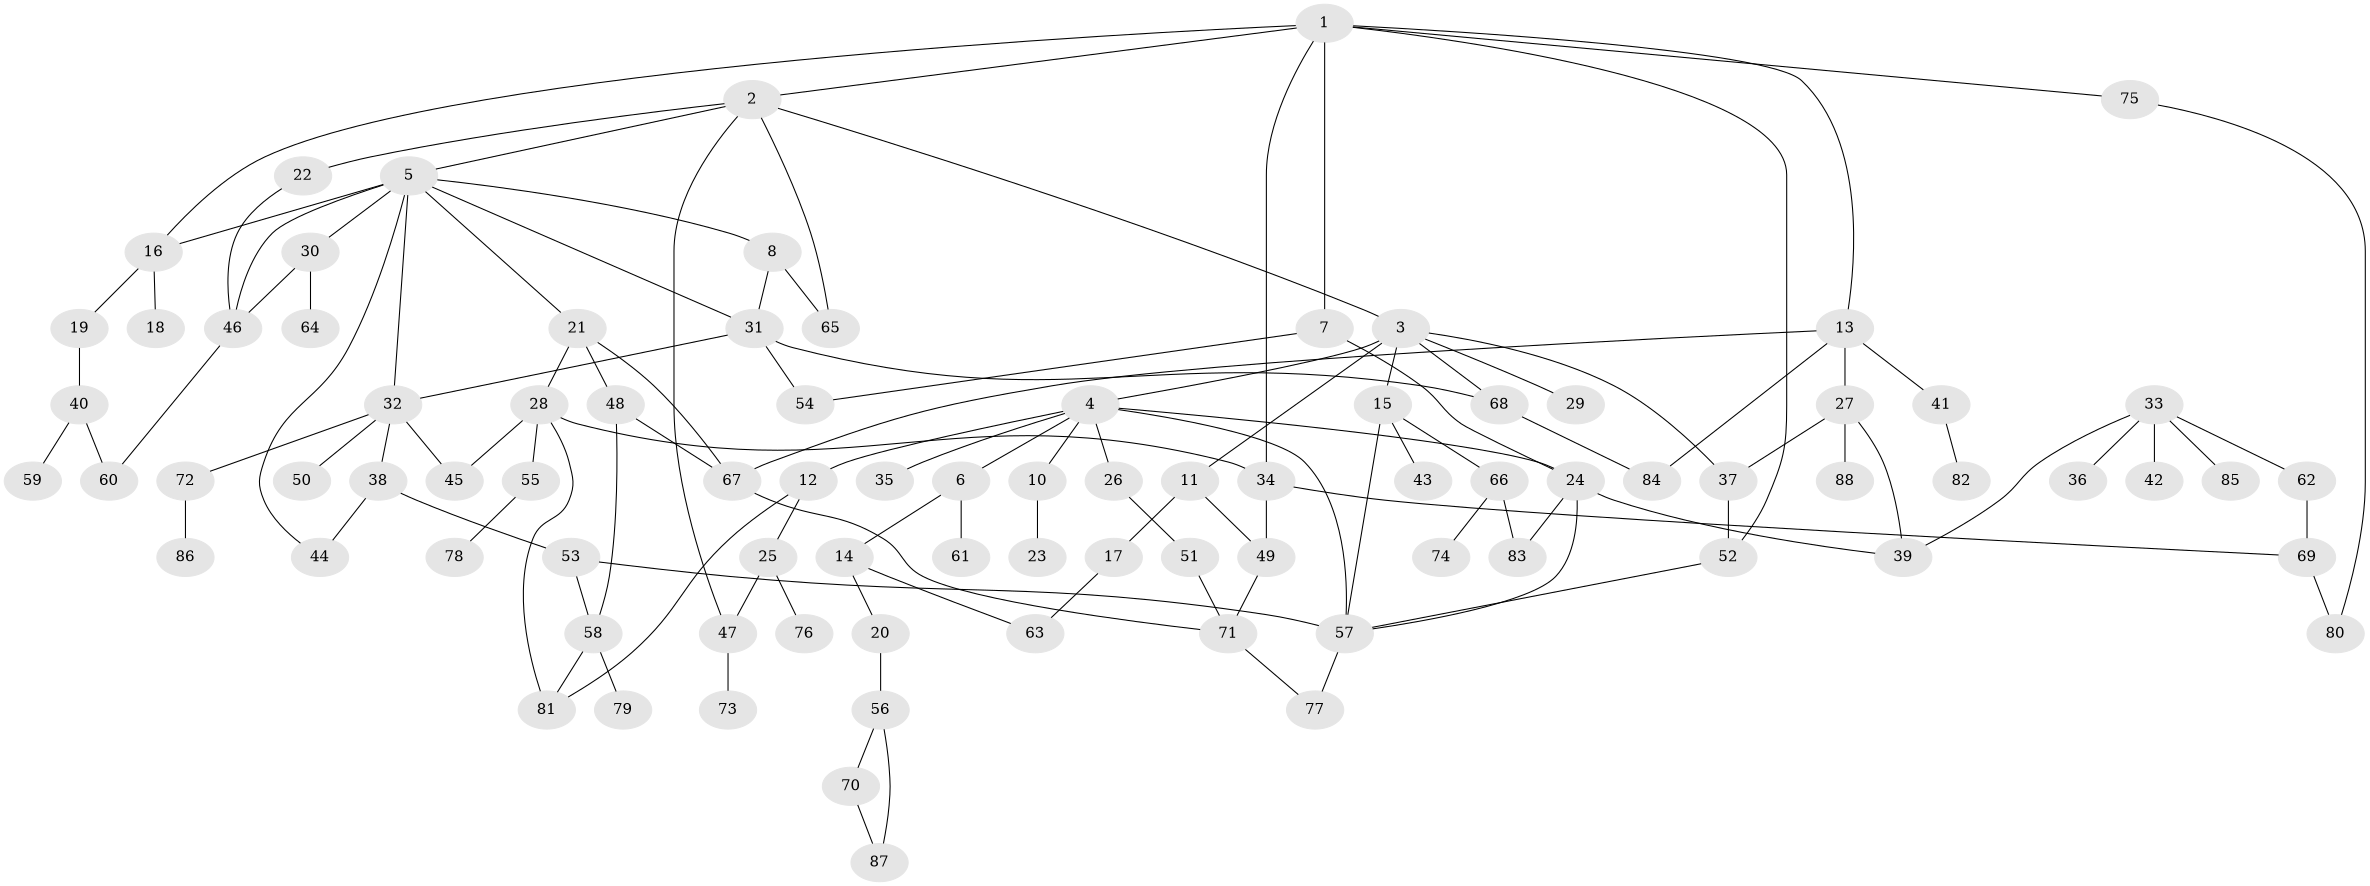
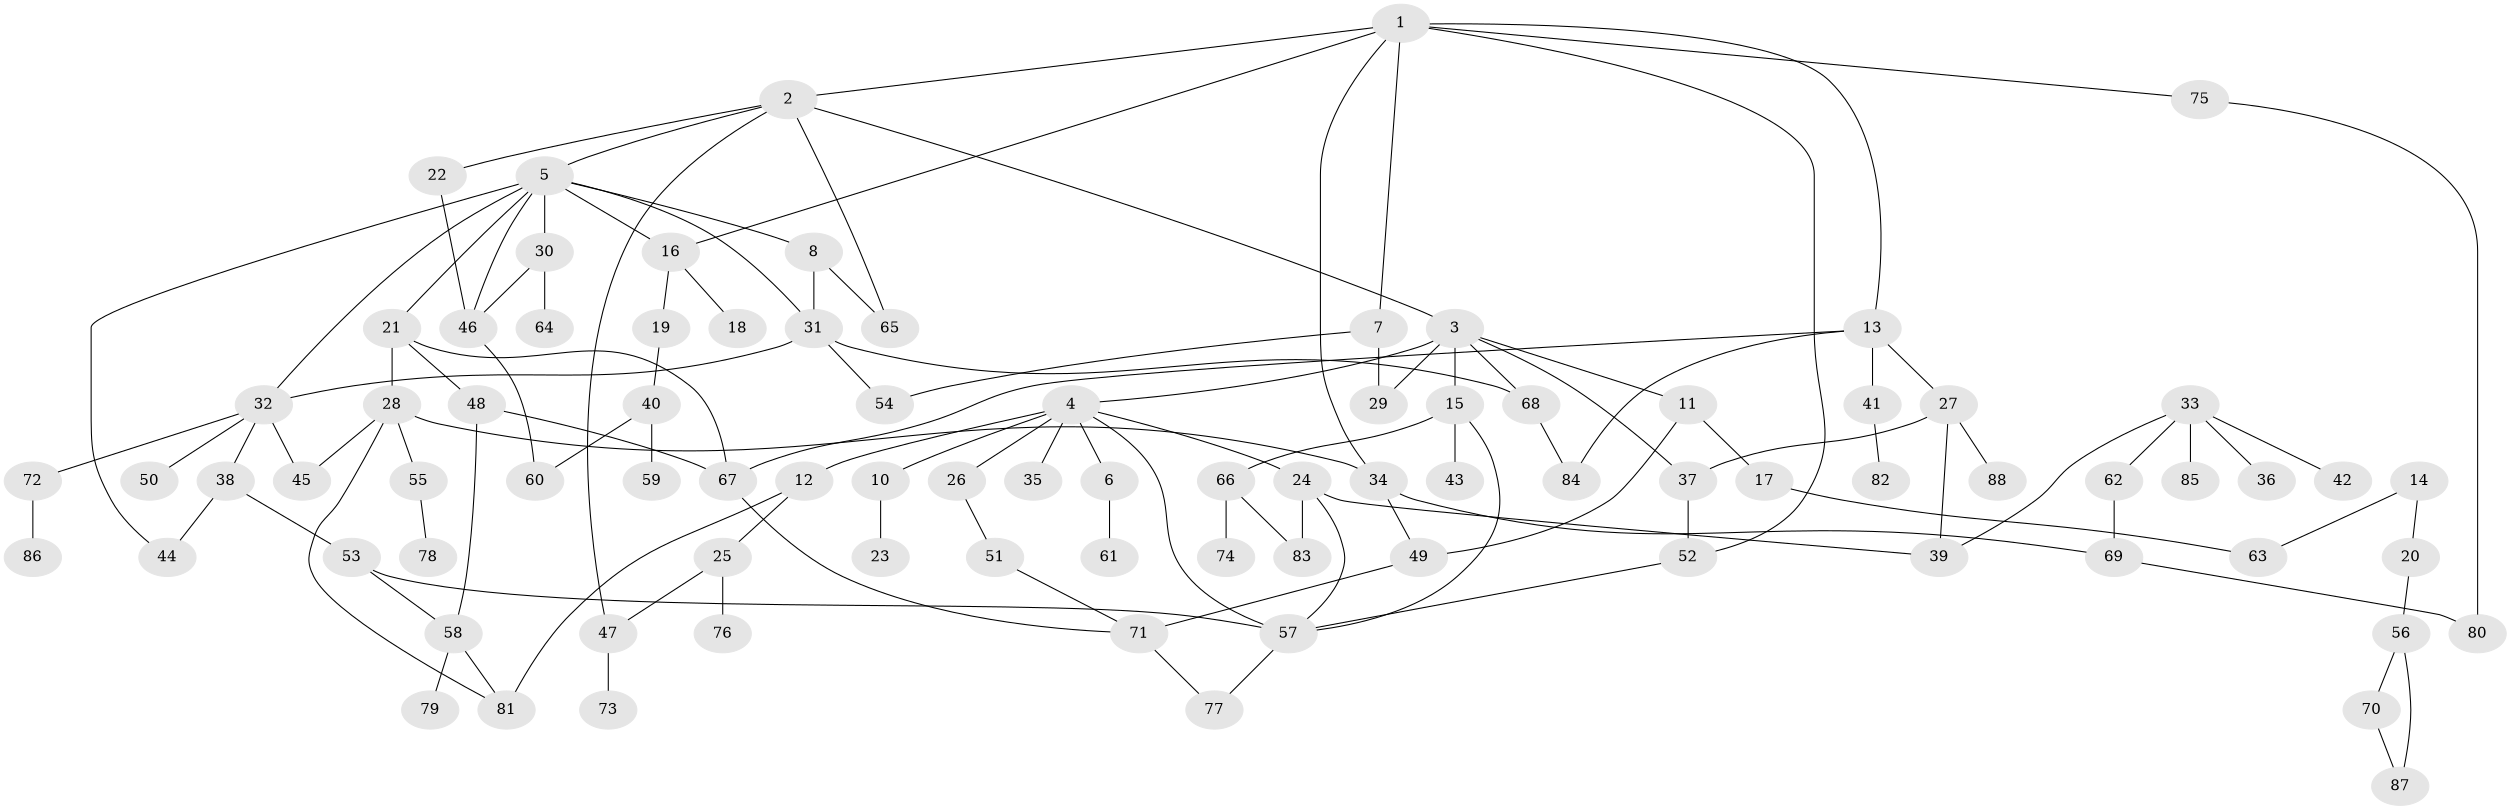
(1446, 411) -> (1379, 372)
(903, 519) -> none
